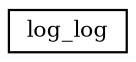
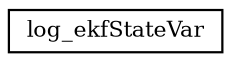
(68, 31) -> (116, 31)
